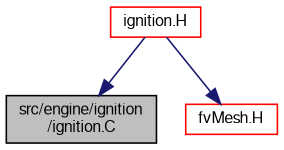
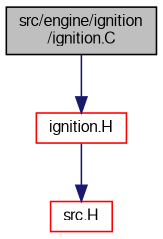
(127, 60) -> (81, 76)
(232, 119) -> (81, 217)
